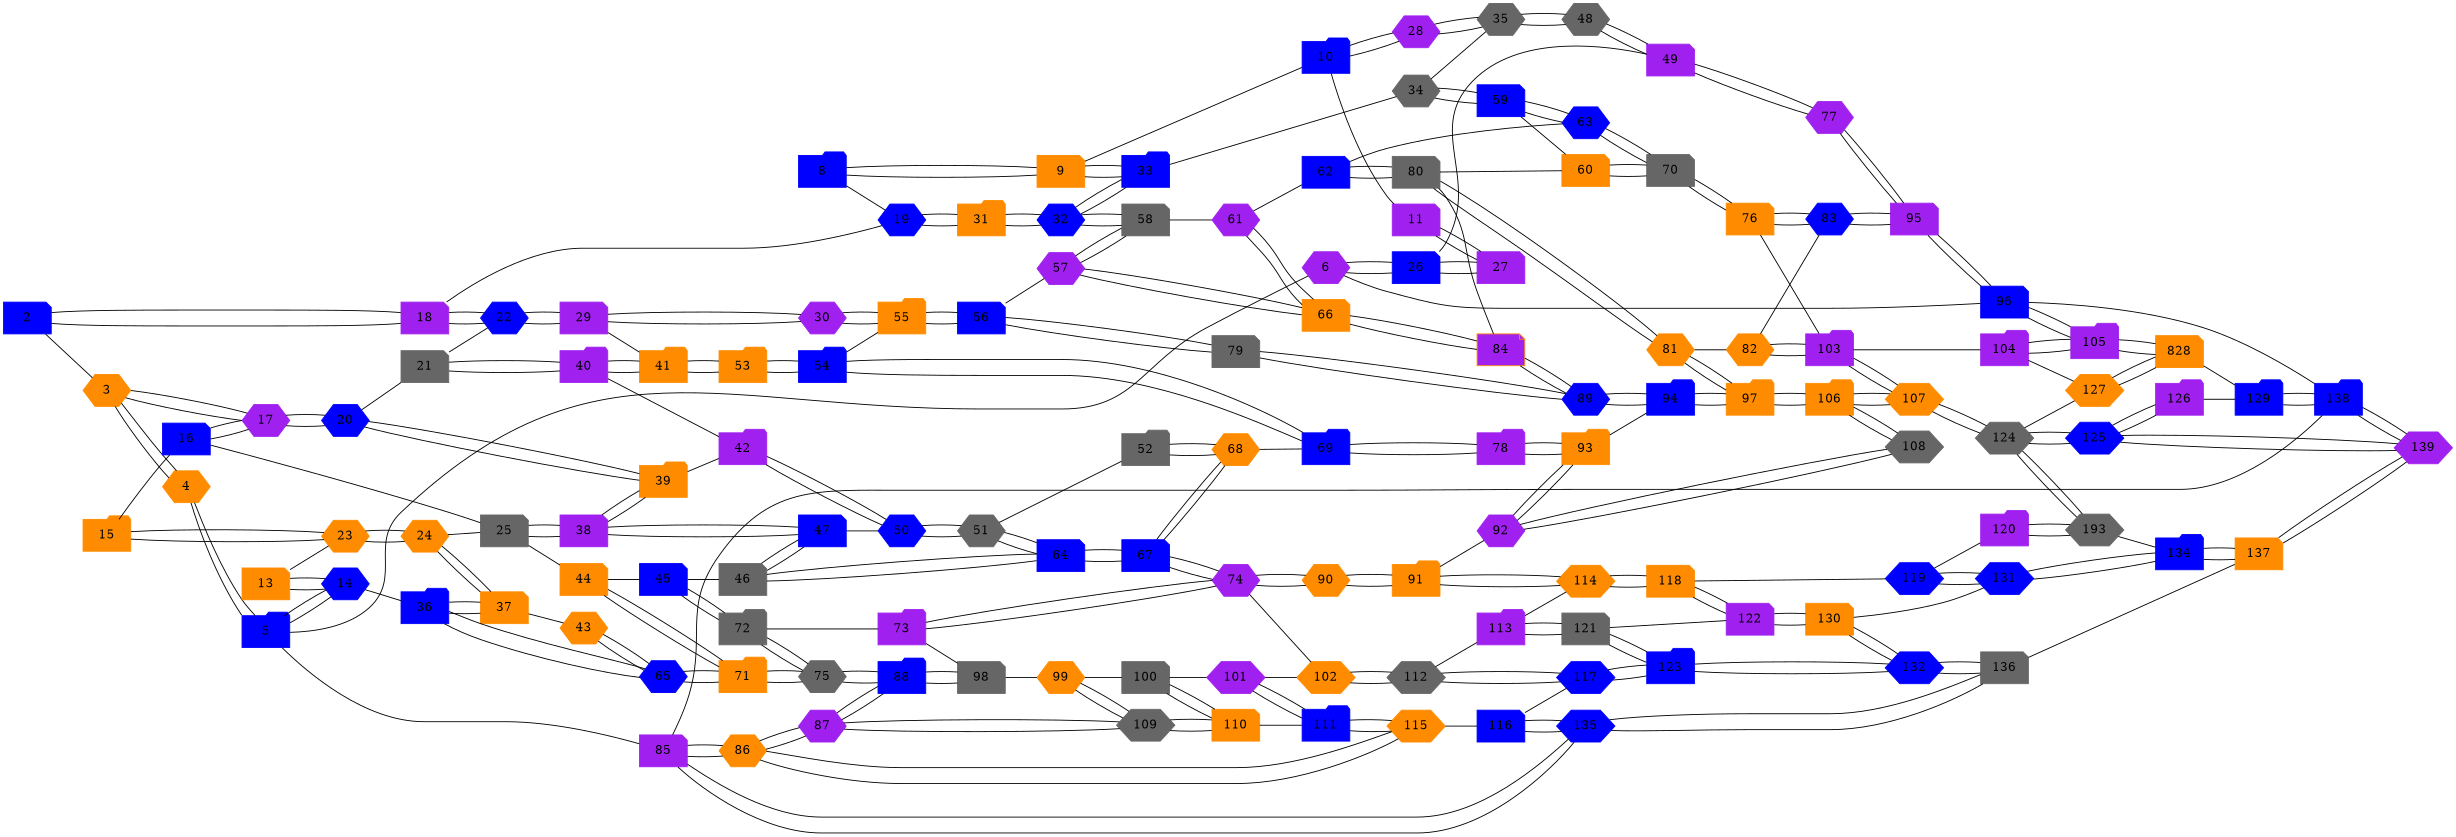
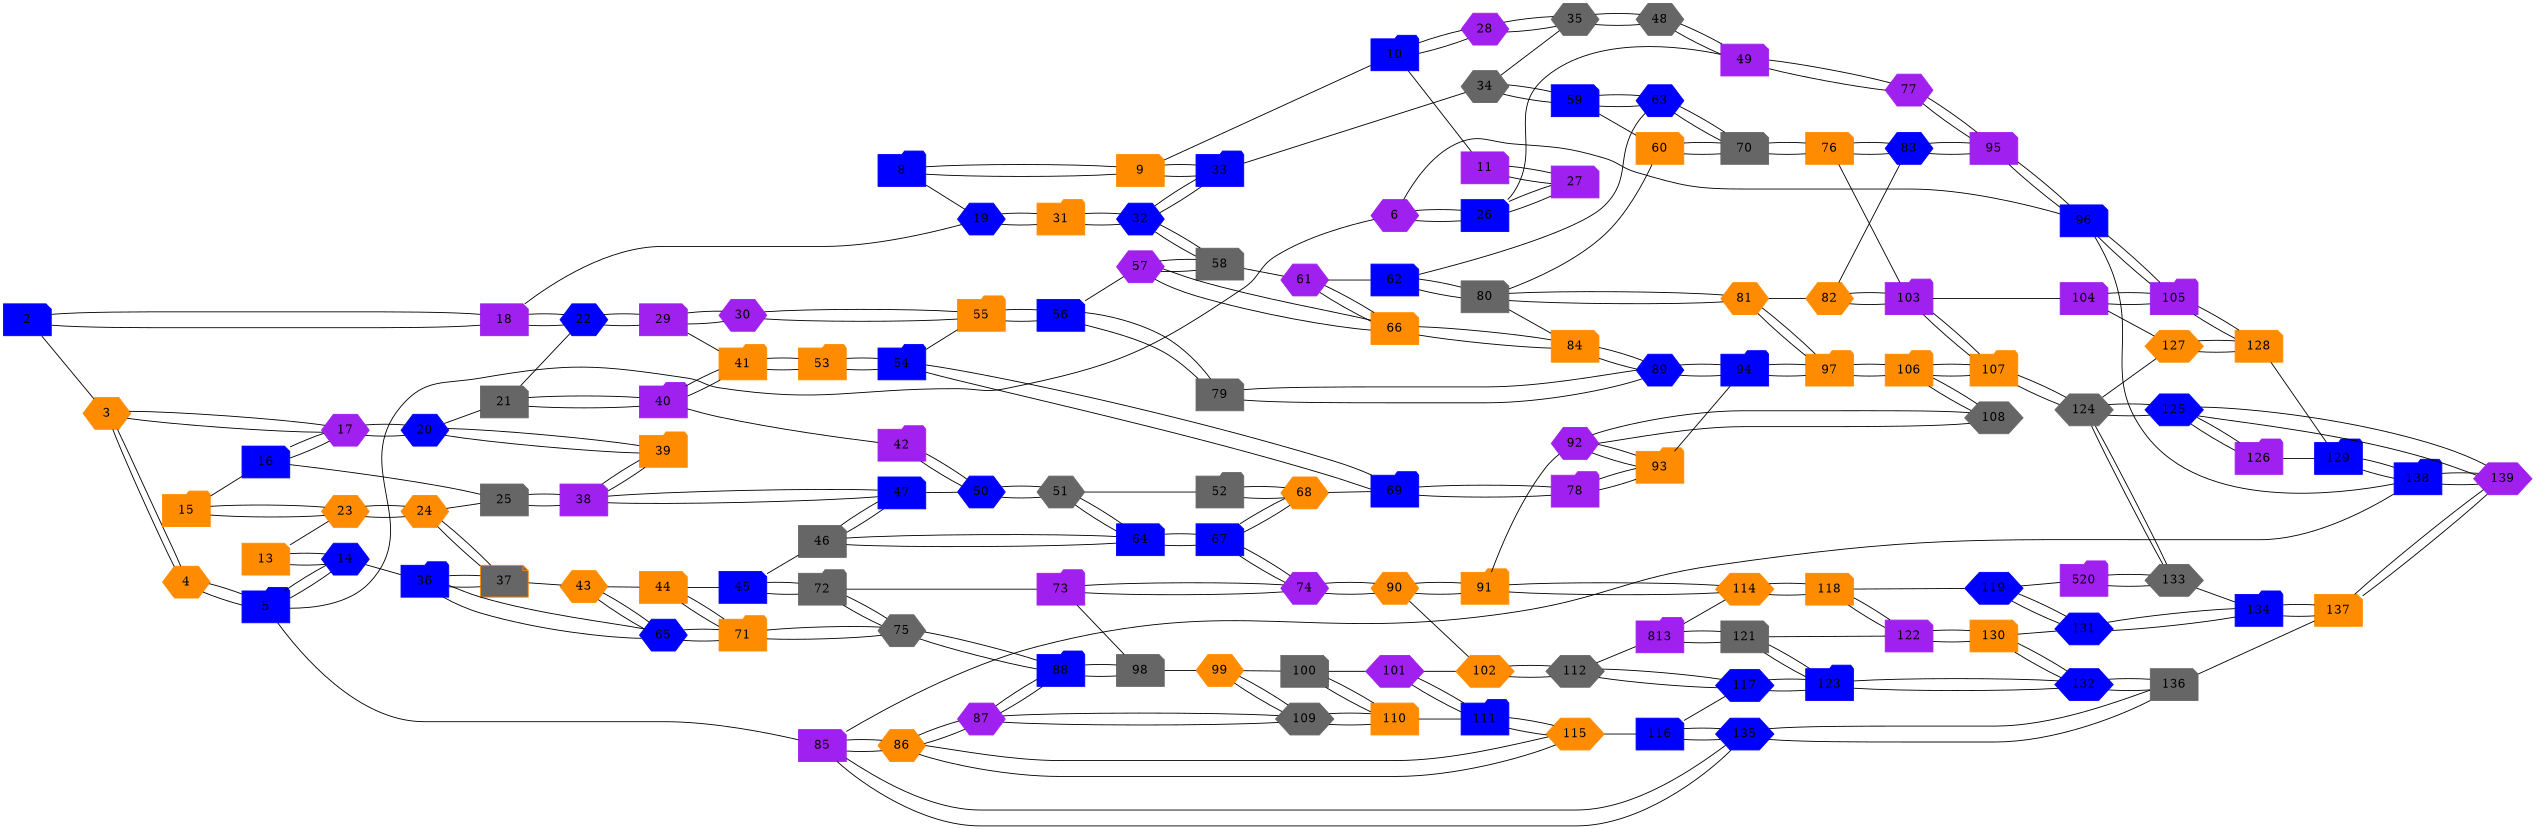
(1501, 350) -> (1575, 346)
(2005, 350) -> (2084, 299)
(2179, 352) -> (2259, 346)
(1914, 399) -> (1994, 370)
(703, 465) -> none
(2005, 530) -> (2084, 580)
(2095, 530) -> (2174, 580)
(544, 555) -> (624, 587)
(504, 608) -> (504, 581)
(1280, 628) -> (1439, 629)
(1501, 629) -> (1660, 637)
